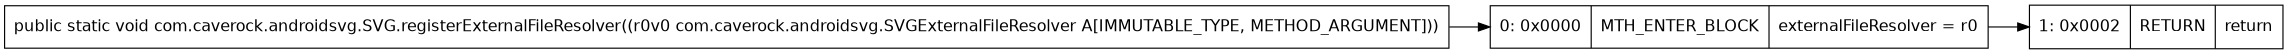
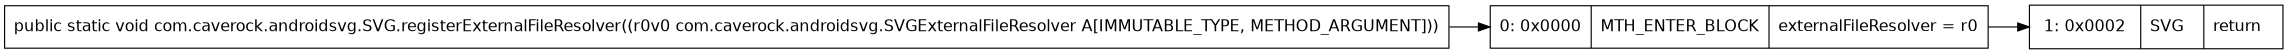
(2173, 26) -> (2167, 26)
